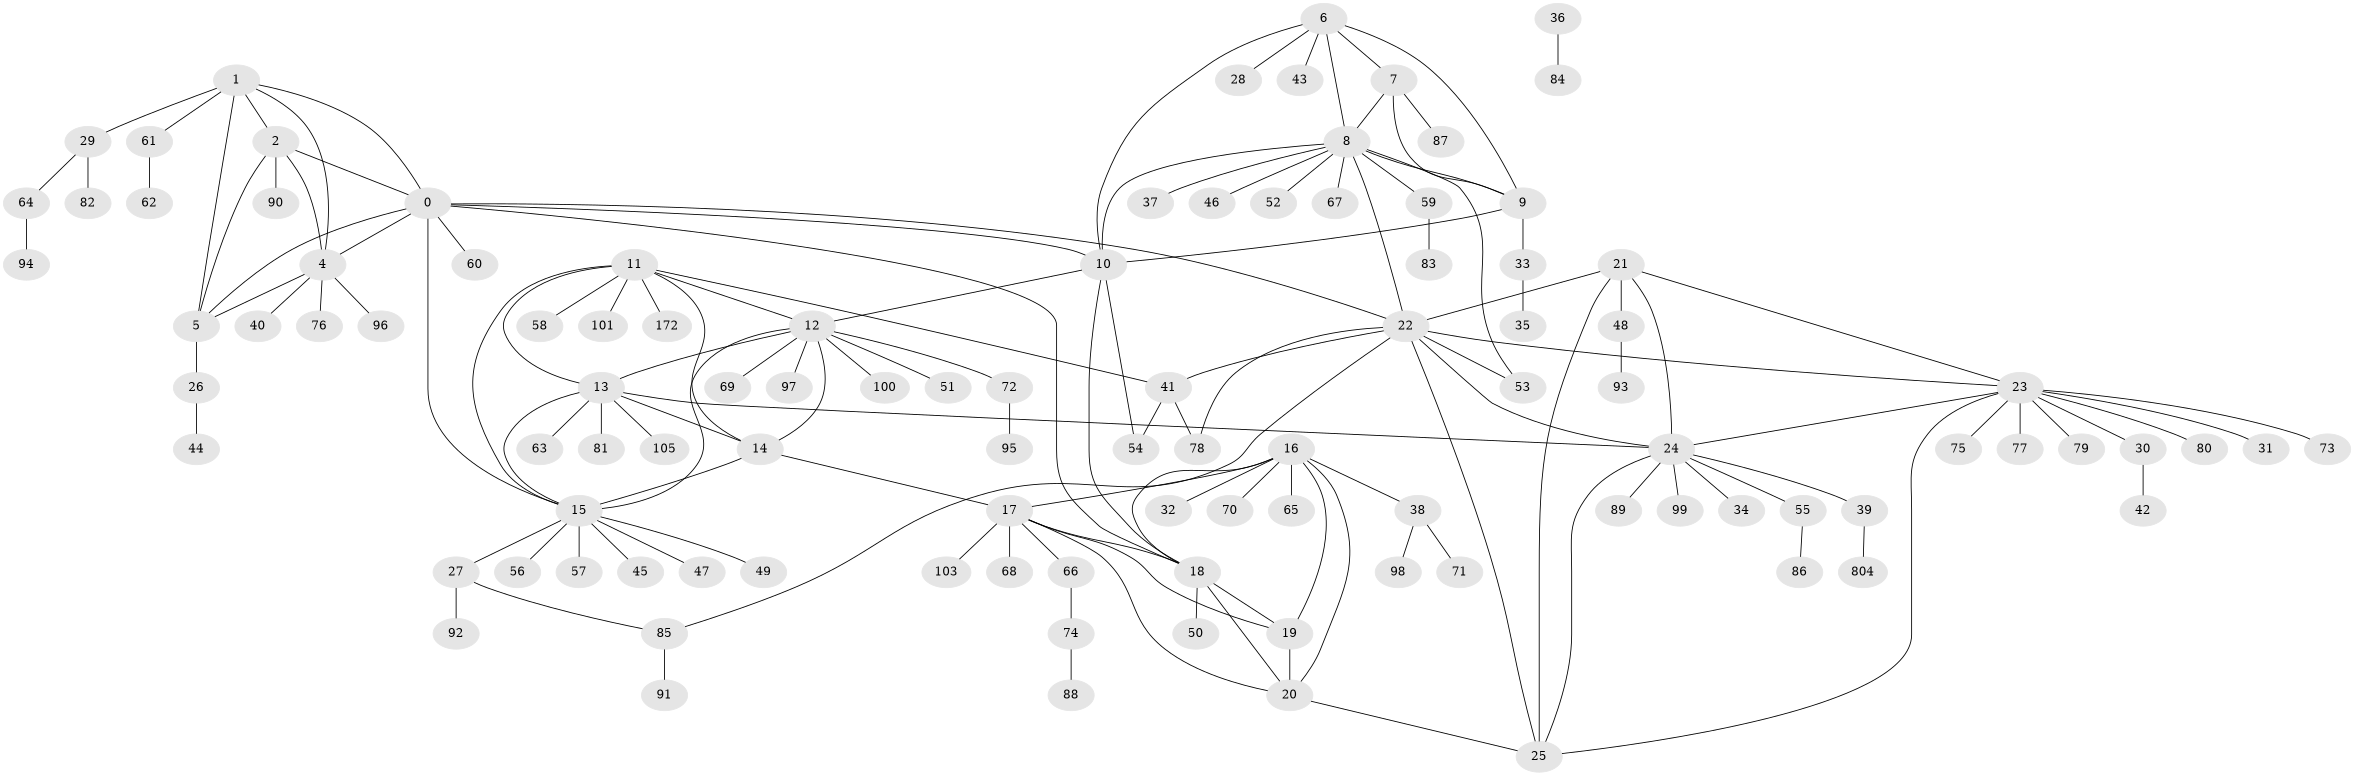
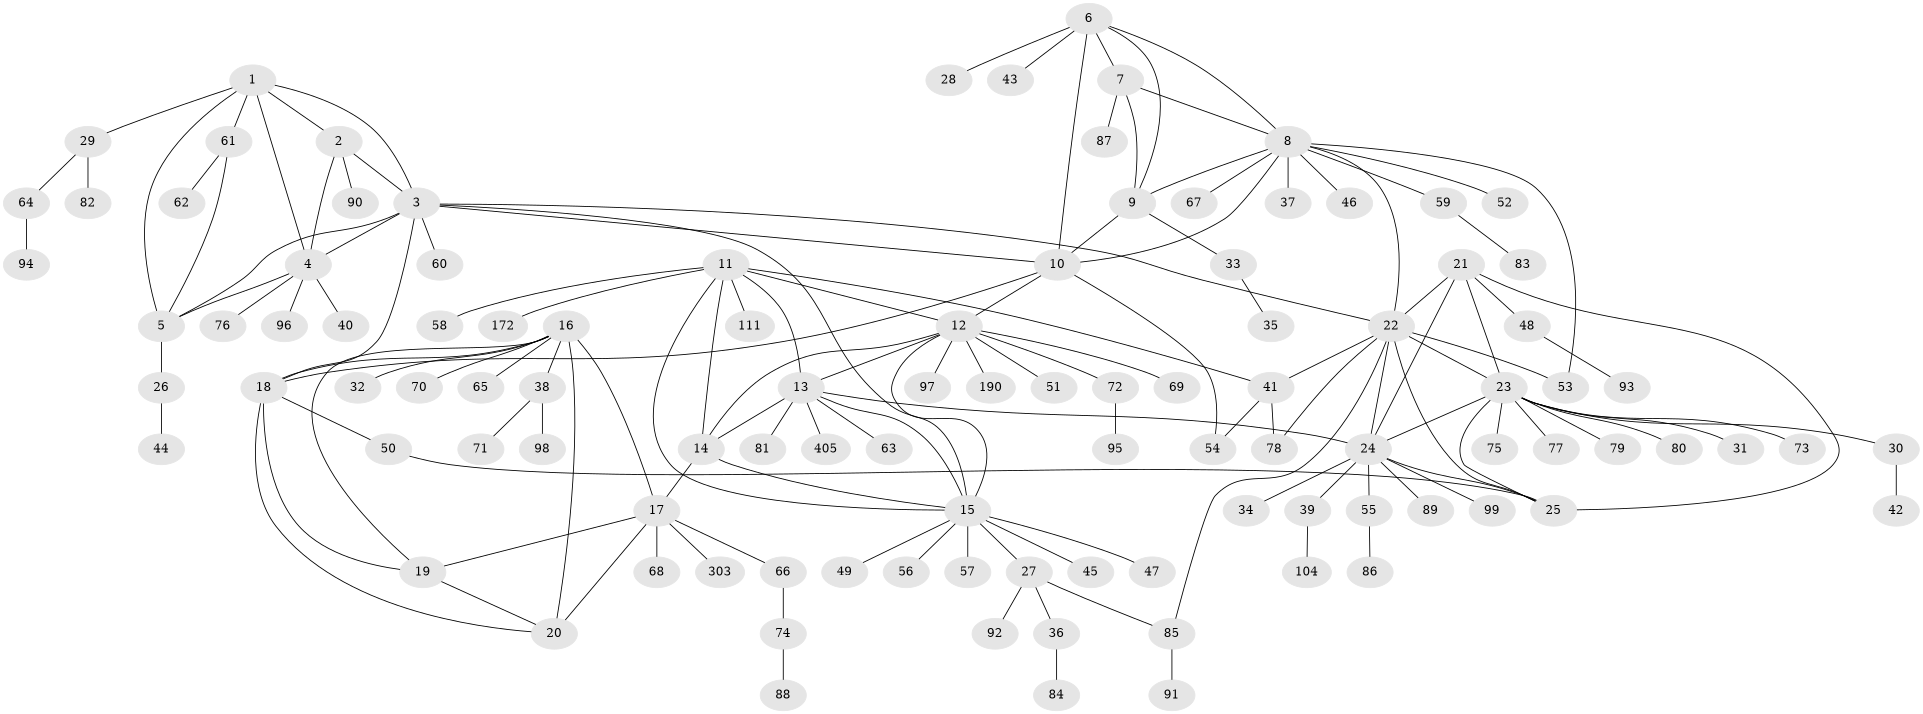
(428, 203) -> (417, 203)
(227, 231) -> (206, 237)
(603, 326) -> (750, 326)
(885, 388) -> (991, 388)
(665, 449) -> (826, 449)
(1119, 545) -> none
(946, 572) -> (720, 572)
(1863, 572) -> (1307, 572)
none -> (1043, 603)
(1414, 726) -> (974, 471)
